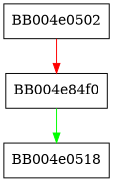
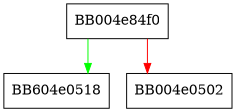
(57, 51) -> (147, 51)
(57, 160) -> (57, 91)
